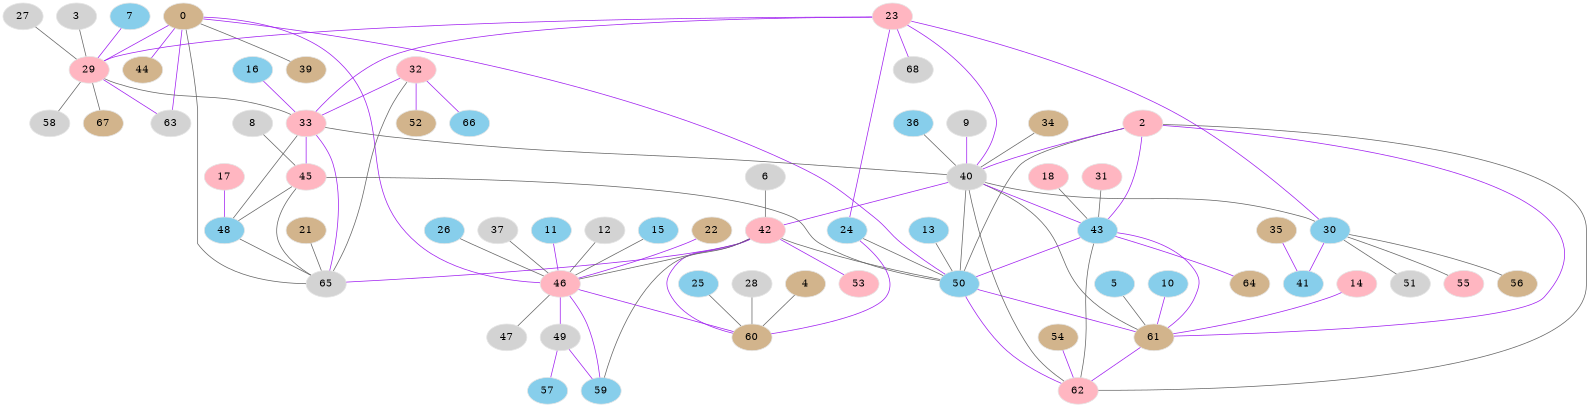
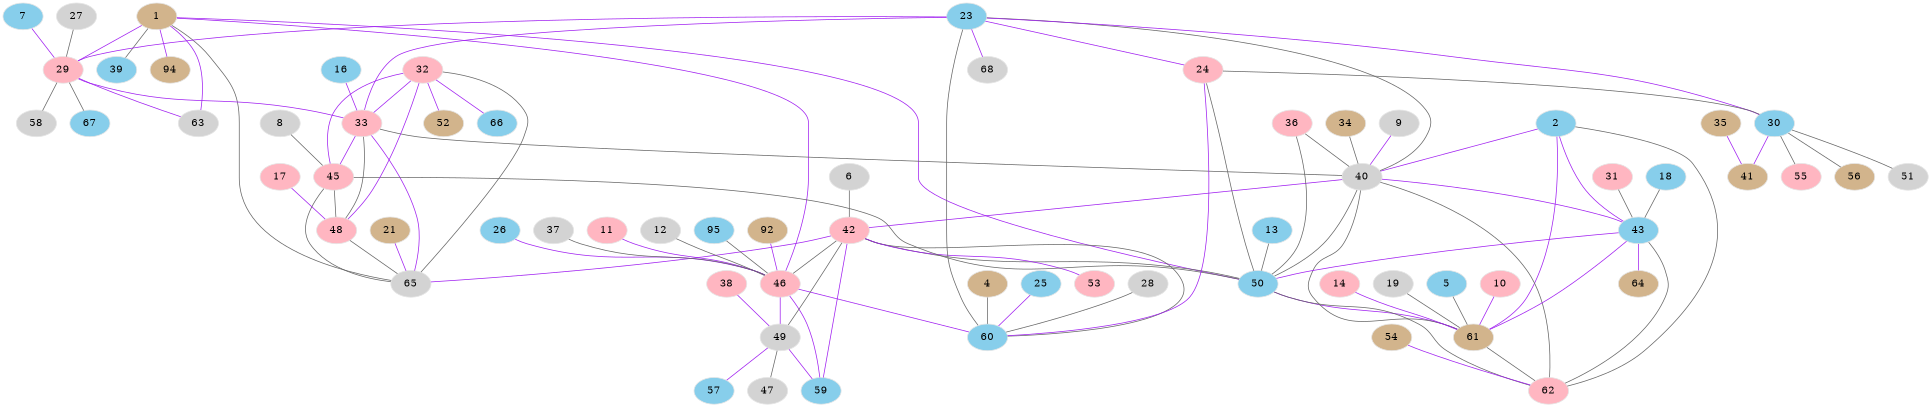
(77, 16) -> none
(184, 16) -> (157, 16)
(892, 16) -> (967, 16)
(143, 70) -> (170, 70)
(306, 70) -> (117, 70)
(978, 83) -> (1256, 45)
(202, 97) -> (210, 101)
none -> (343, 101)
(103, 123) -> (90, 123)
(913, 123) -> (1292, 123)
(1143, 123) -> (1556, 123)
none -> (393, 152)
(1017, 168) -> (1306, 211)
(1048, 177) -> (1666, 177)
none -> (947, 180)
(1151, 199) -> (1492, 82)
(224, 230) -> (337, 230)
(551, 230) -> (607, 230)
(658, 230) -> (714, 230)
(712, 230) -> (768, 230)
(847, 230) -> (1203, 70)
(316, 257) -> (401, 257)
(502, 258) -> (615, 257)
(668, 277) -> (1062, 245)
(653, 281) -> (835, 311)
none -> (727, 284)
none -> (815, 284)
(1168, 284) -> (1500, 284)
(1303, 284) -> (1748, 177)
none -> (1393, 284)
(534, 311) -> (774, 364)
(725, 311) -> (1014, 311)
(752, 337) -> (988, 337)
(1005, 349) -> (1422, 326)
(1116, 364) -> (1511, 364)
